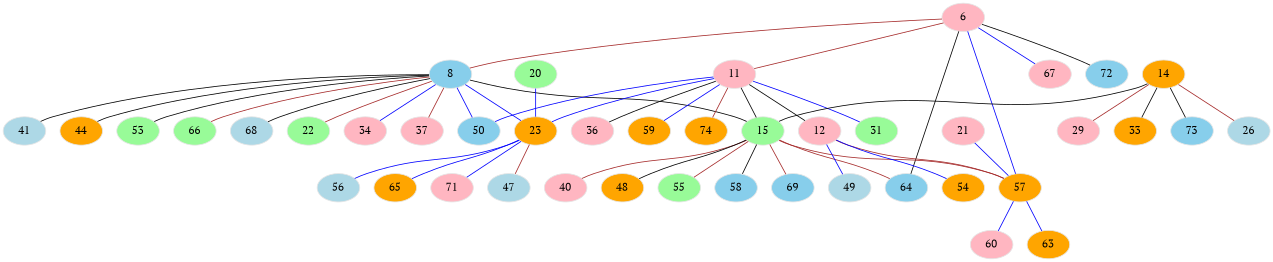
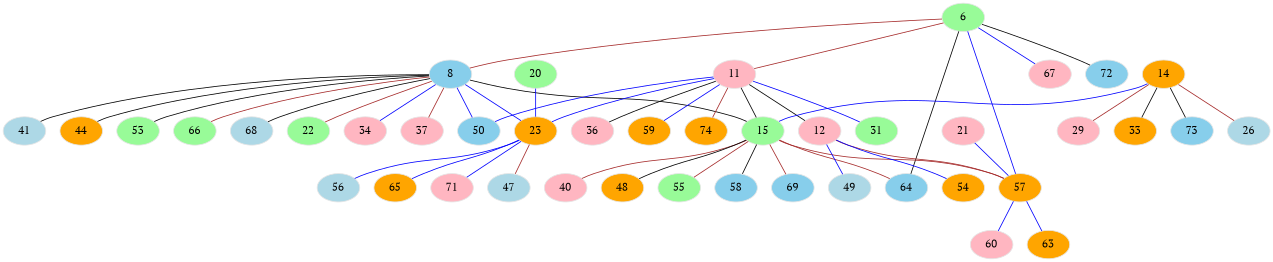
(963, 17) -> (963, 17)
(963, 103) -> (963, 103)
